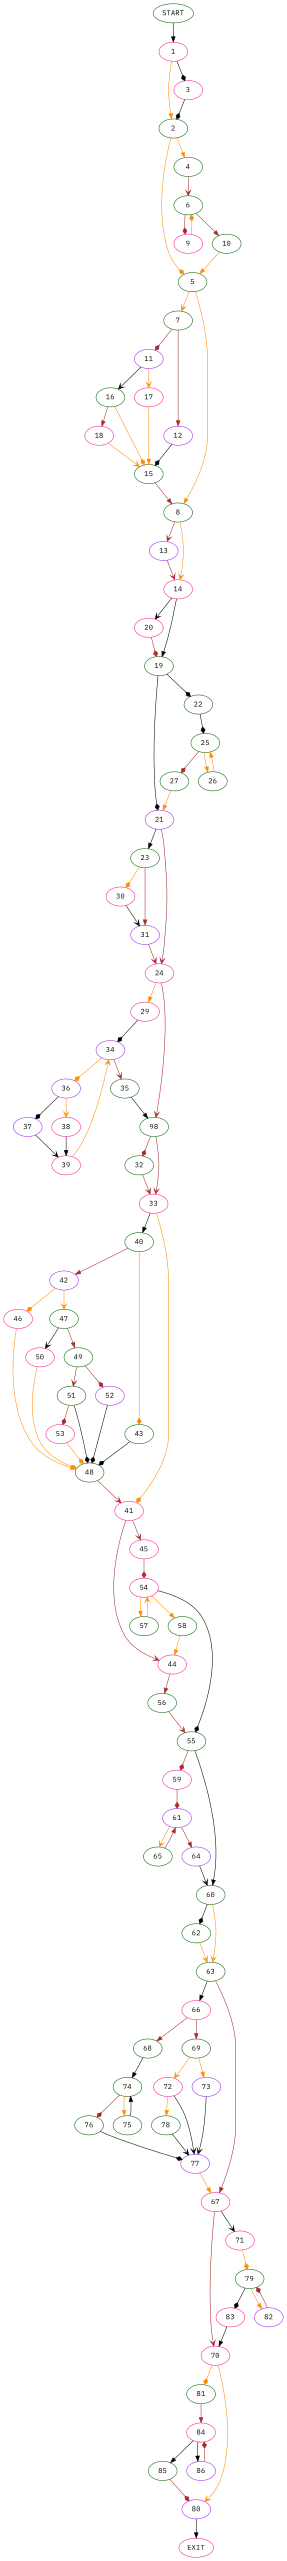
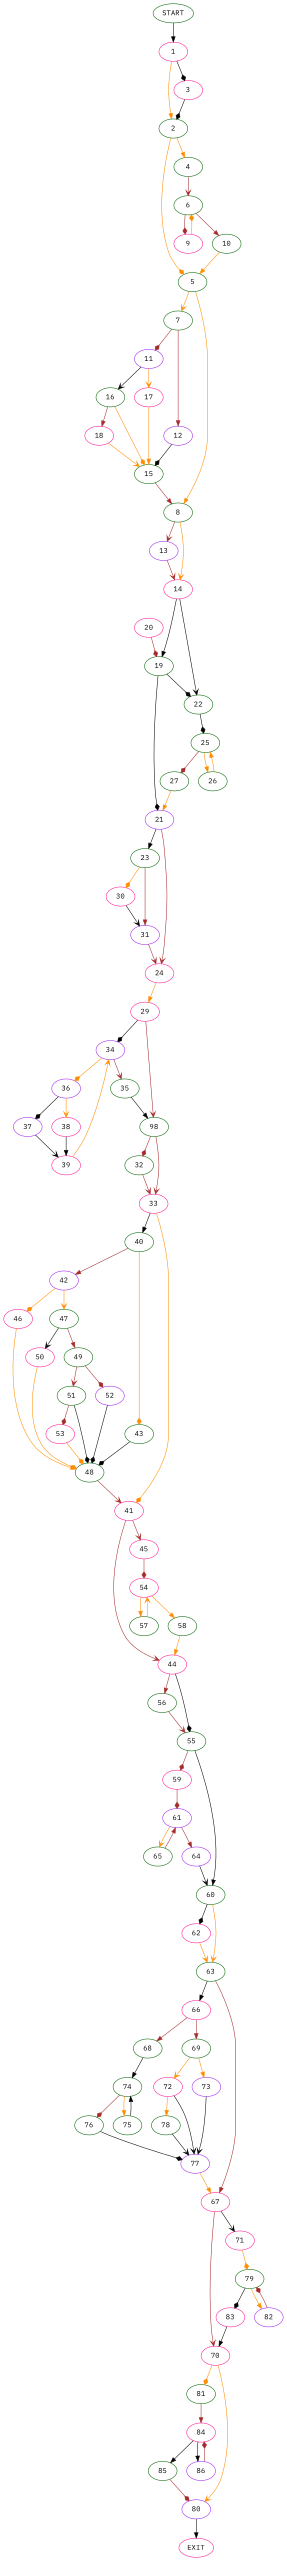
(165, 606) -> (188, 644)
(164, 1048) -> (149, 1067)
(211, 1645) -> (183, 1699)
(196, 1933) -> (196, 1933)
